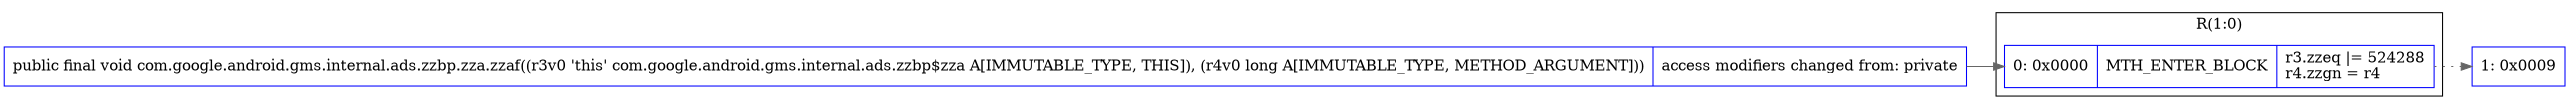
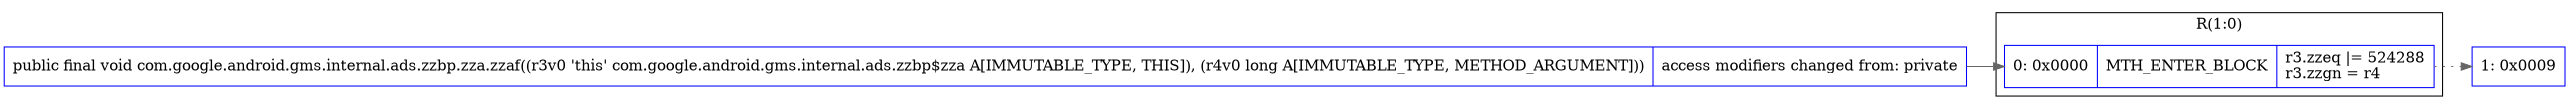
(2333, 74) -> (2333, 74)
